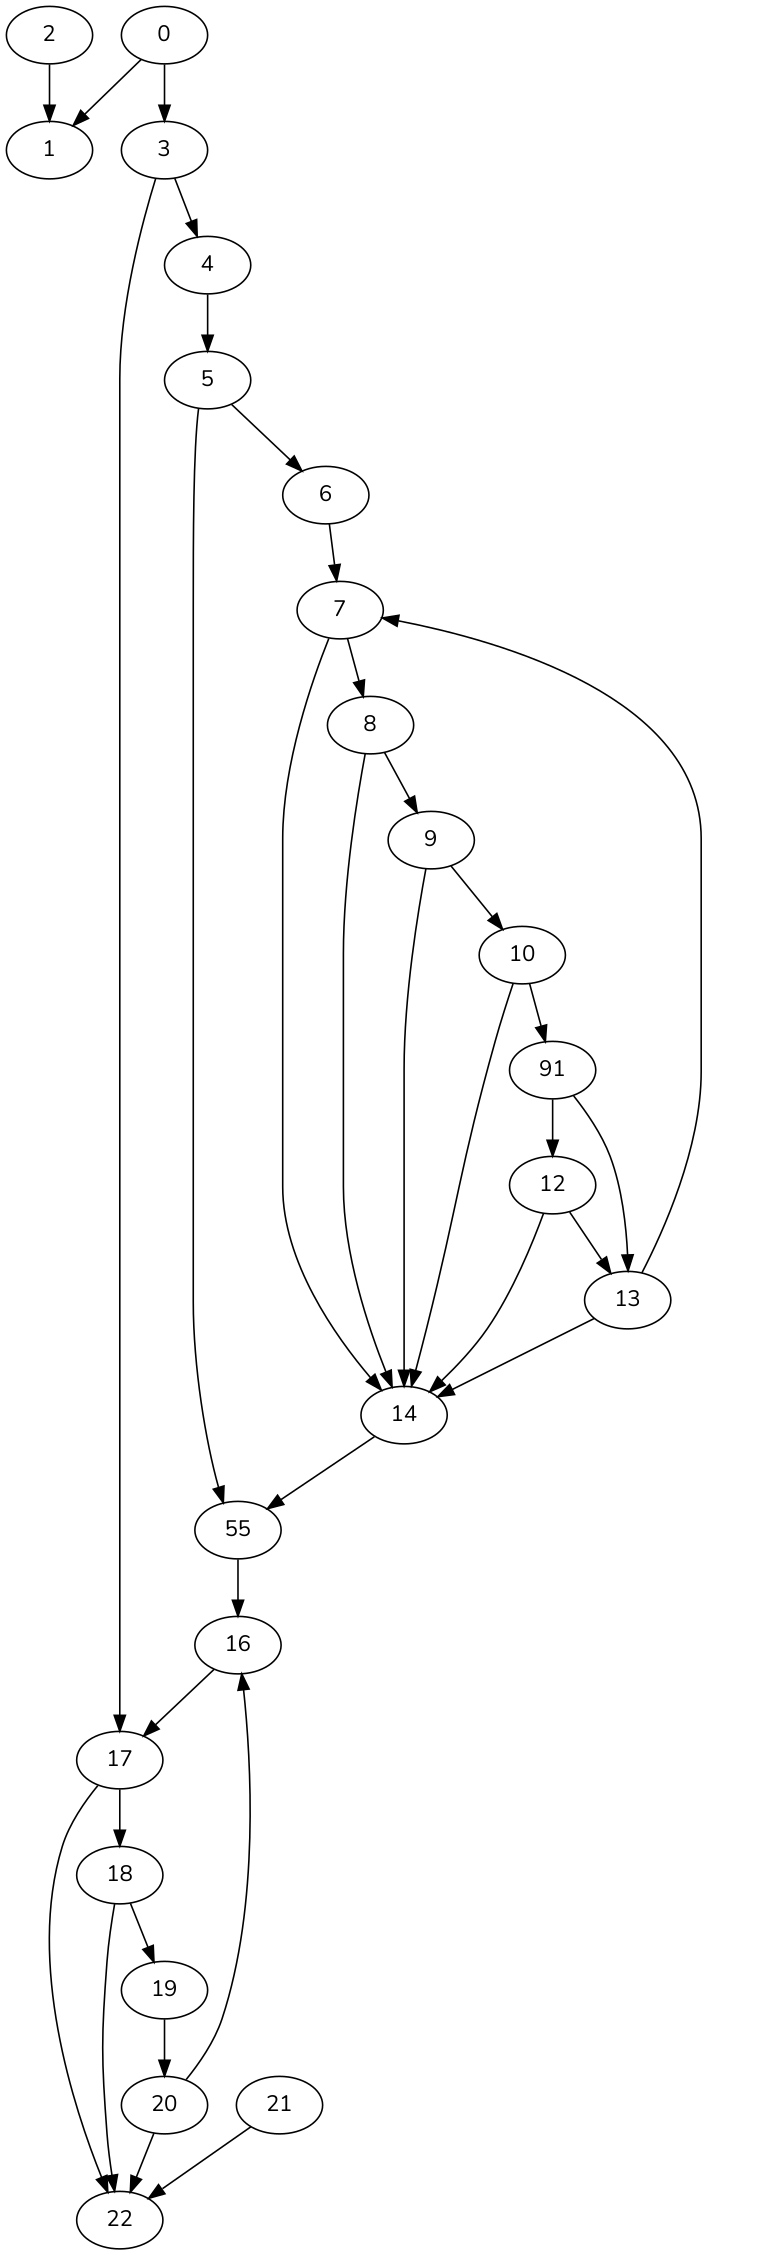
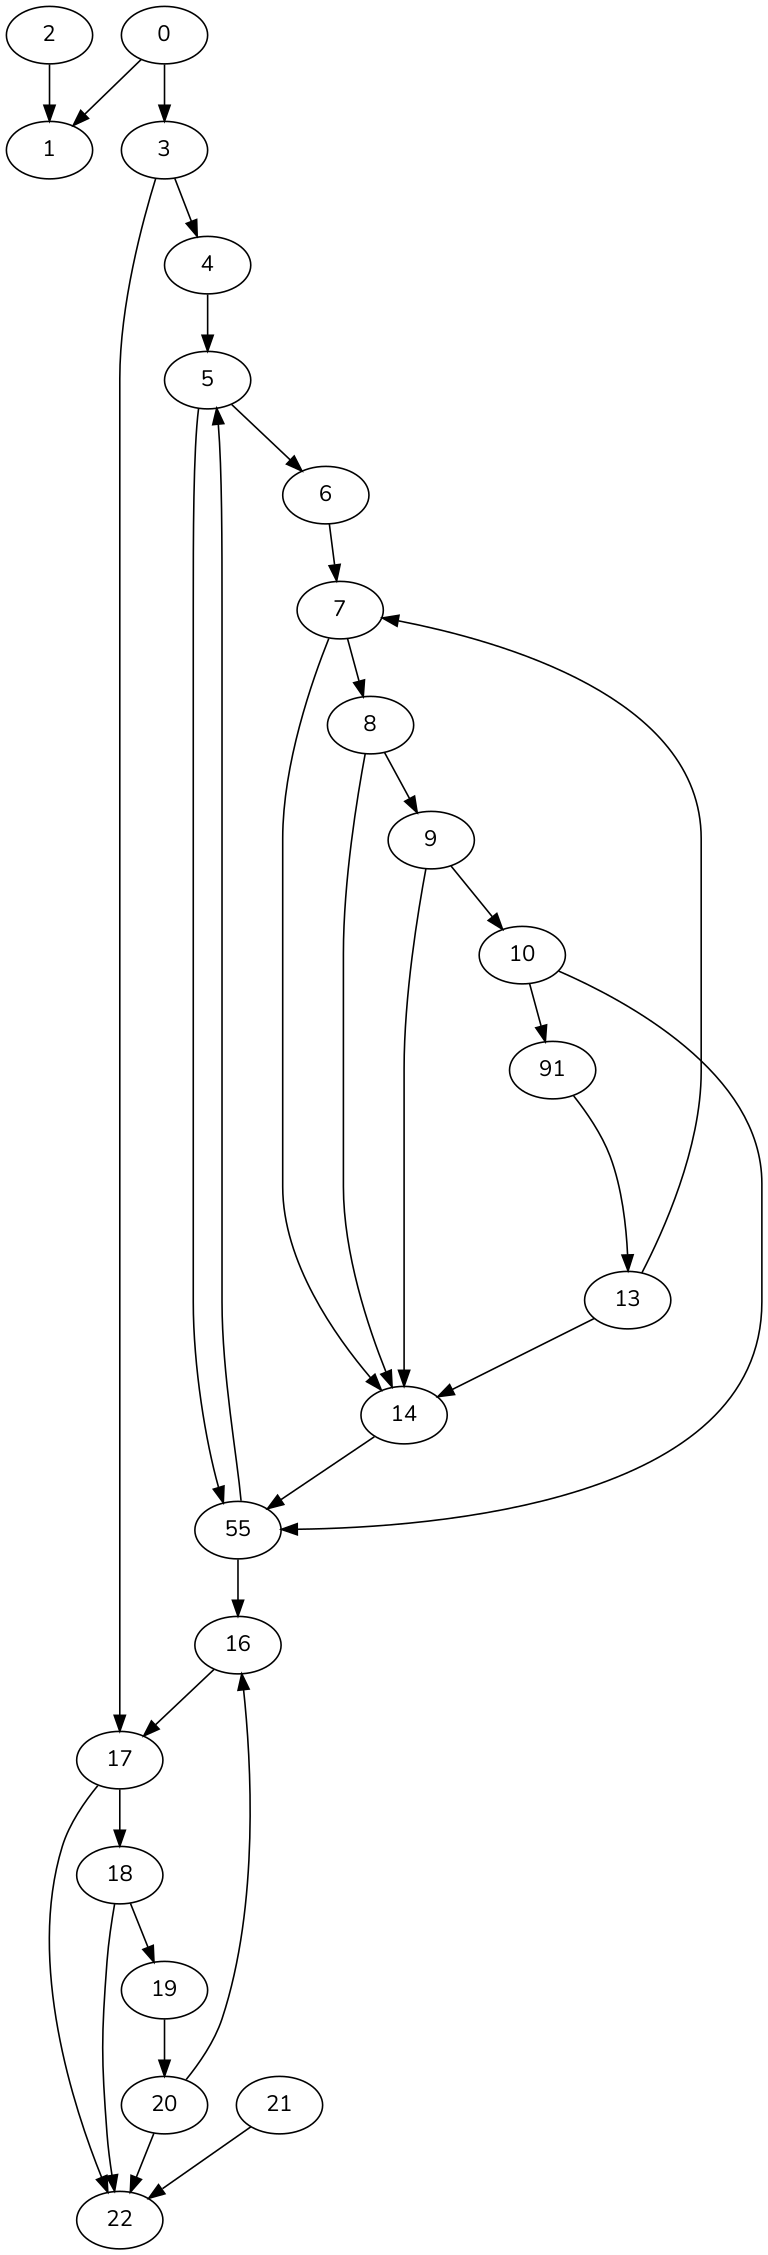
none -> (222, 963)
(462, 1176) -> (747, 1370)
(553, 1185) -> none
